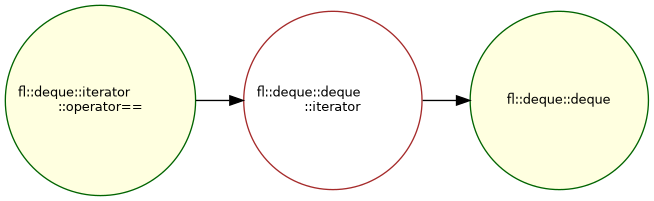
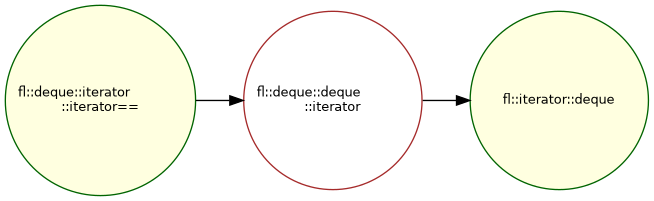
(100, 100) -> (100, 100)
(559, 100) -> (559, 100)
